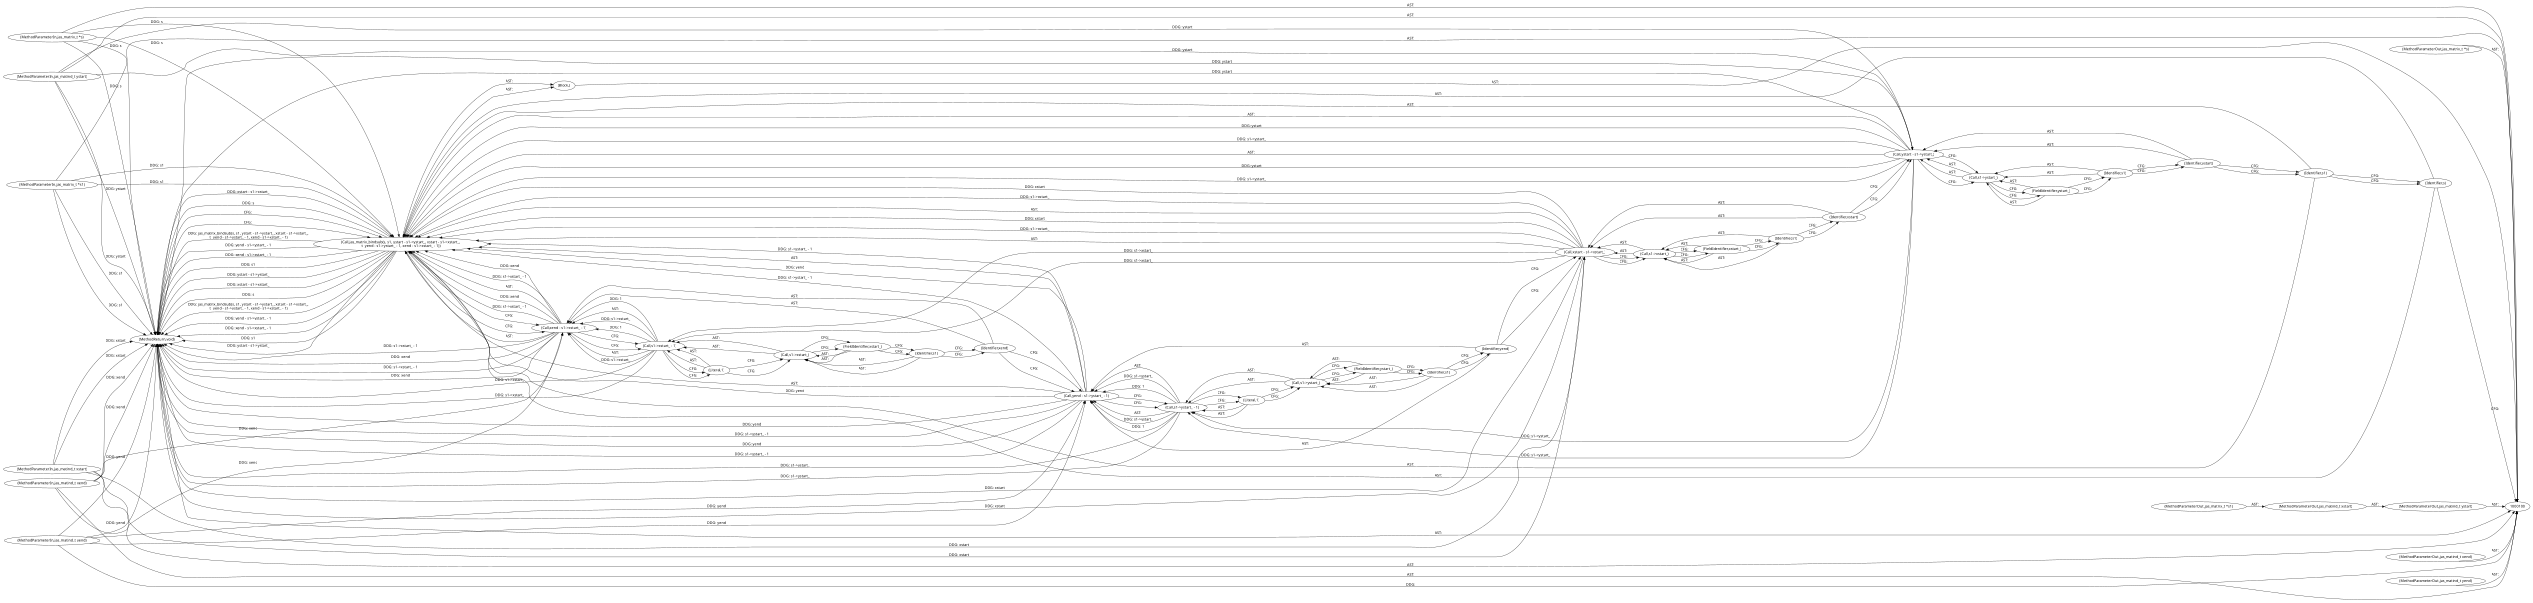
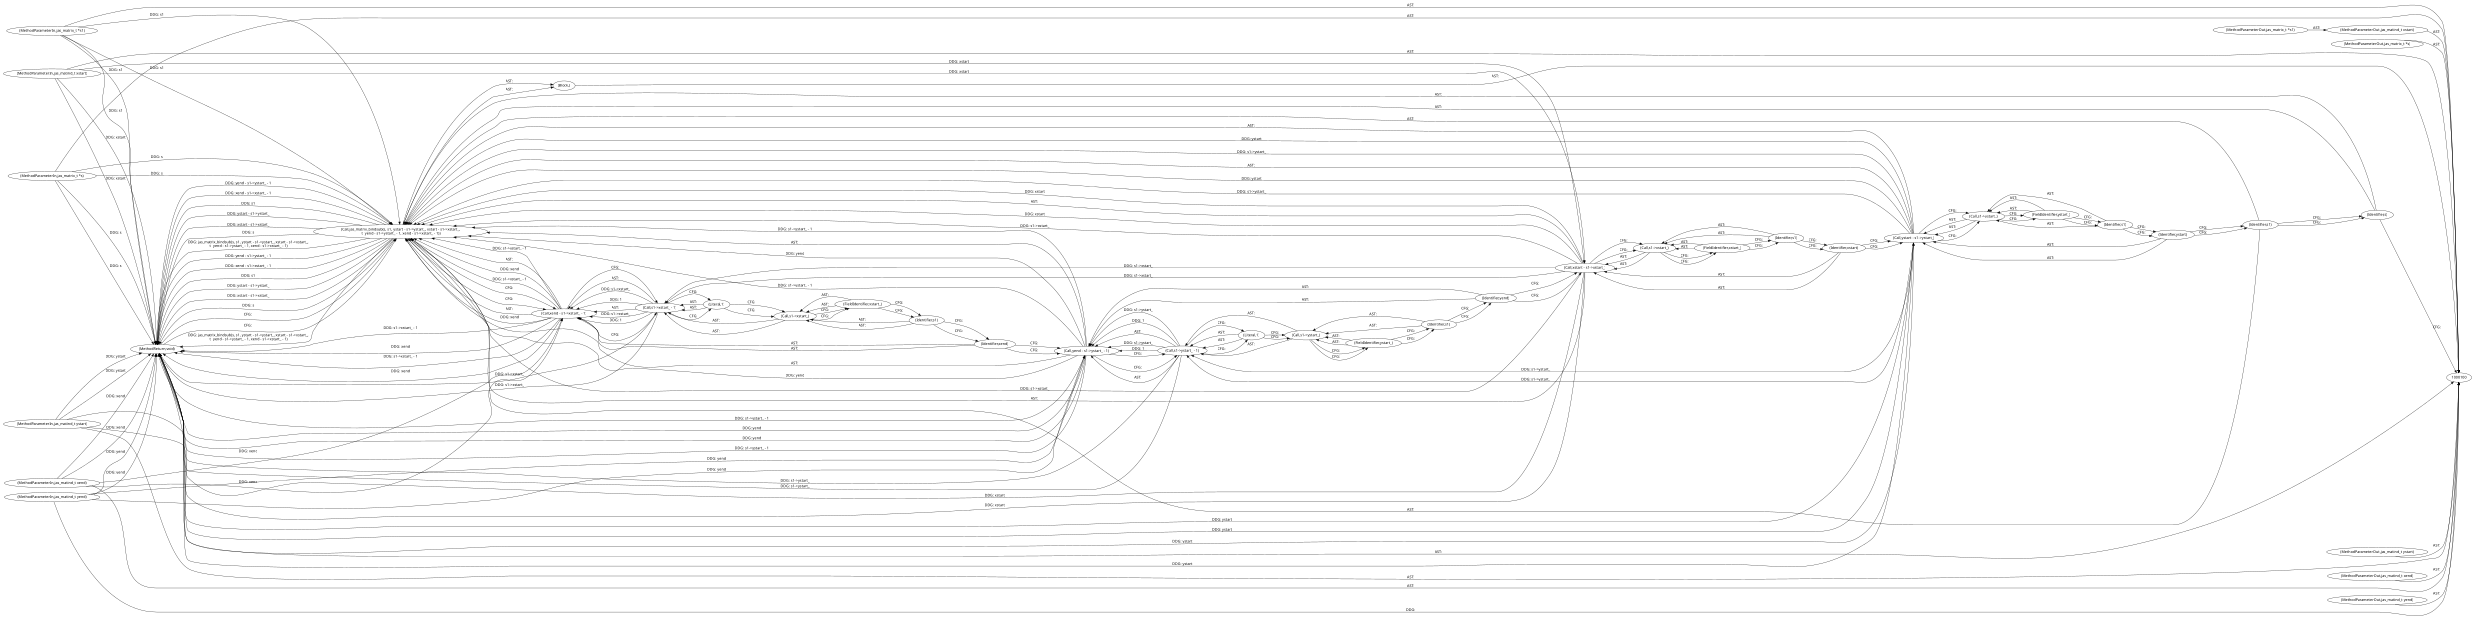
(2374, 507) -> (2454, 196)
